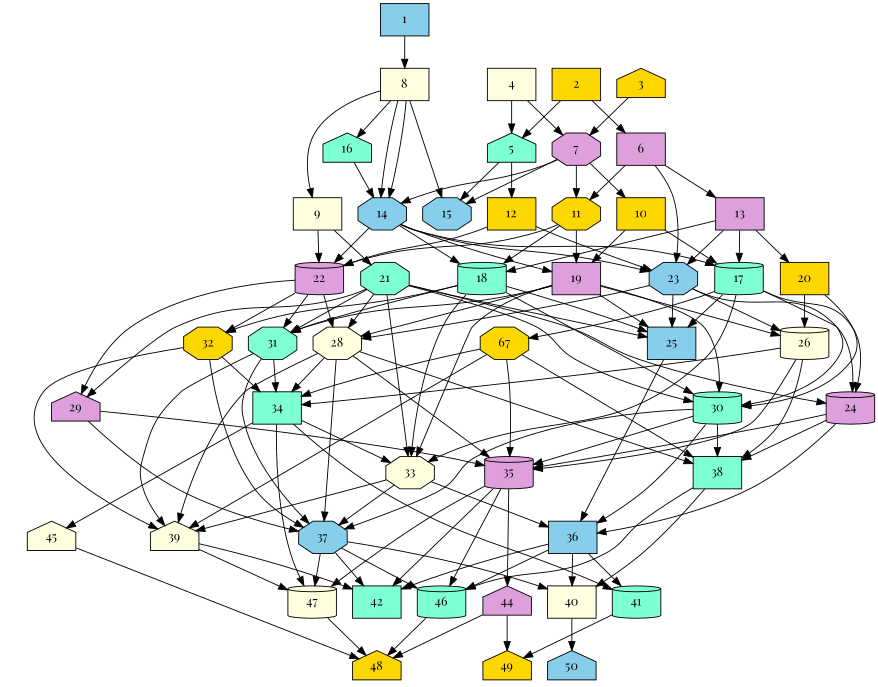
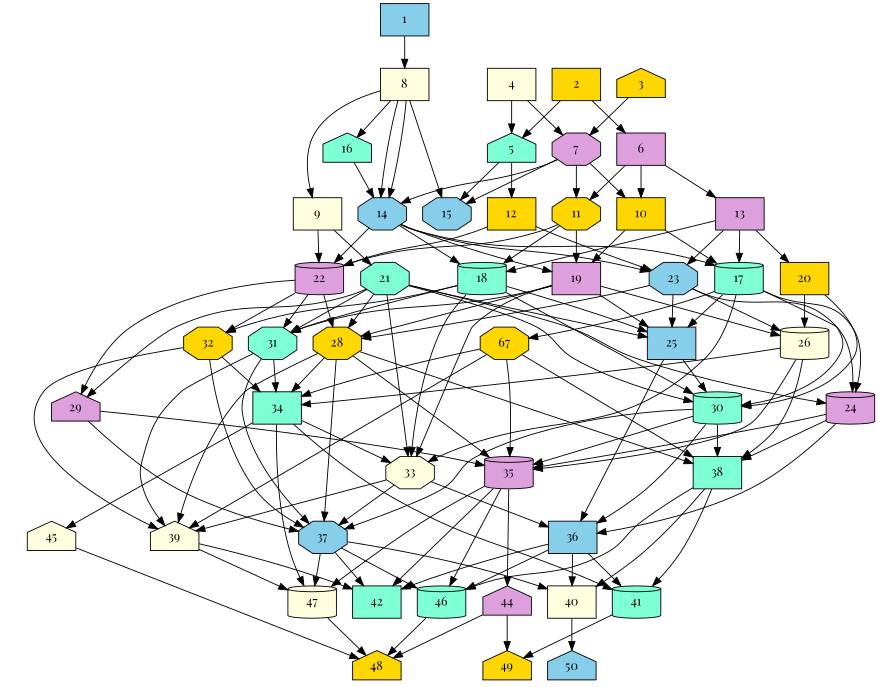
(676, 207) -> (641, 177)
(689, 316) -> (692, 372)
(337, 343) -> (337, 343)
none -> (690, 537)
